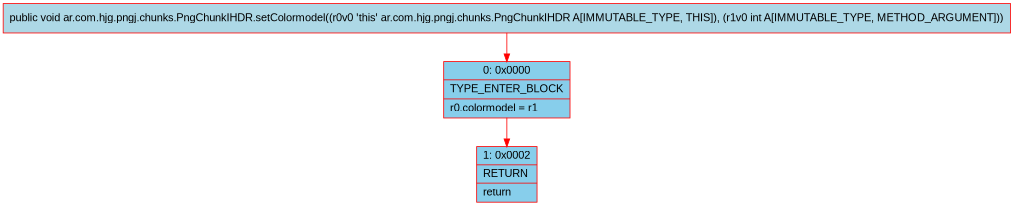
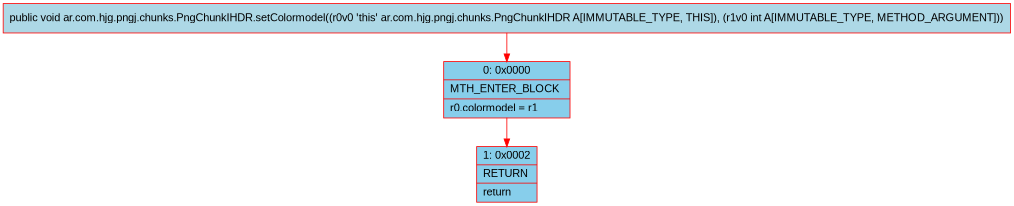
(507, 89) -> (505, 89)
